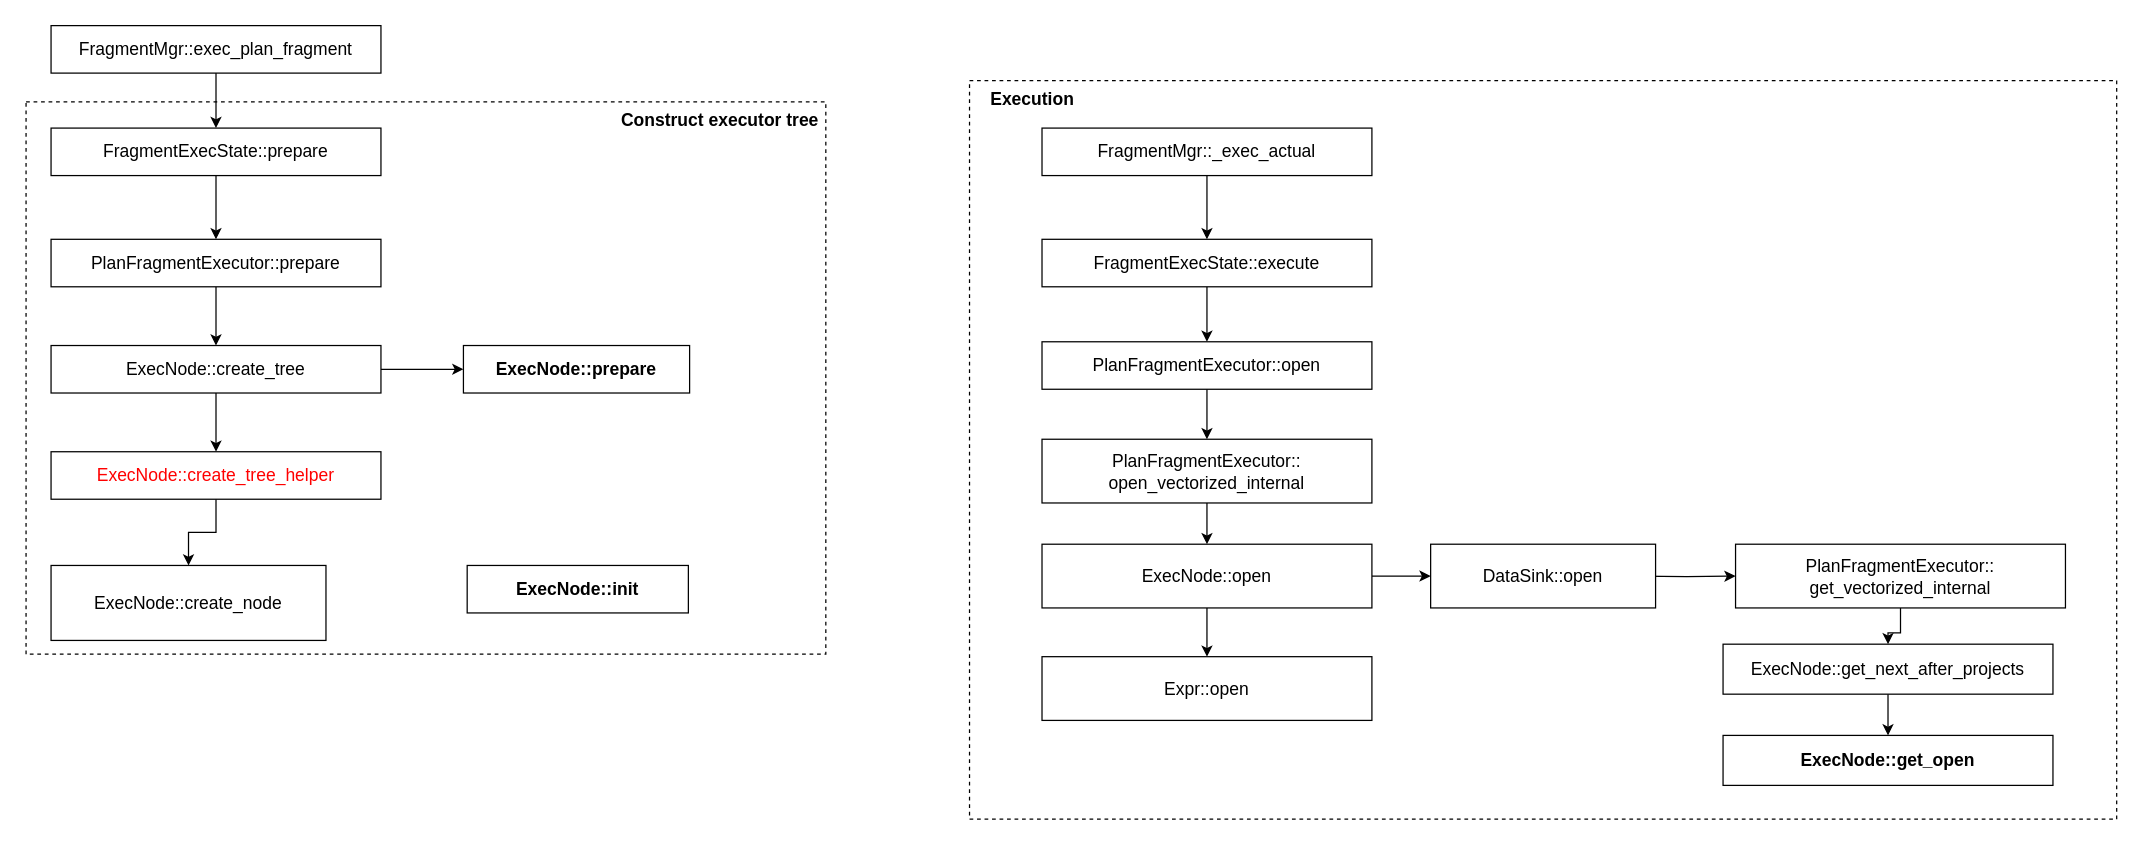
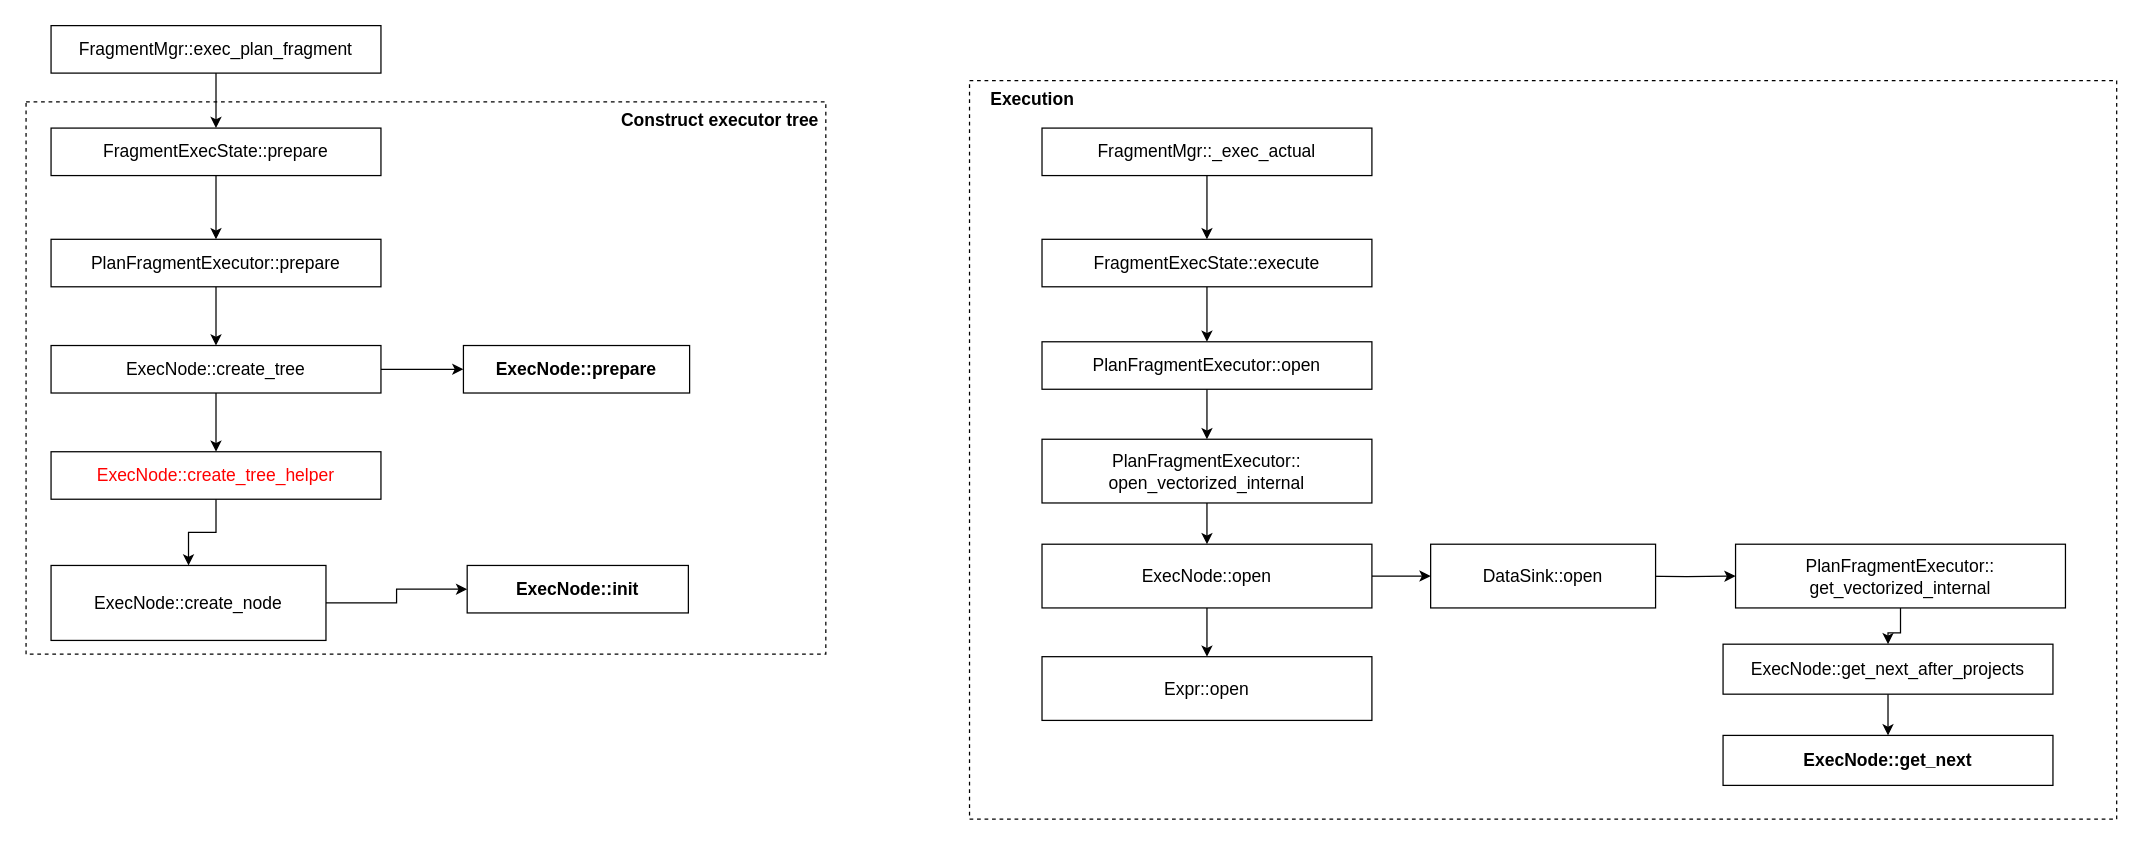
none -> (396, 601)
(1888, 761) -> (1888, 761)
